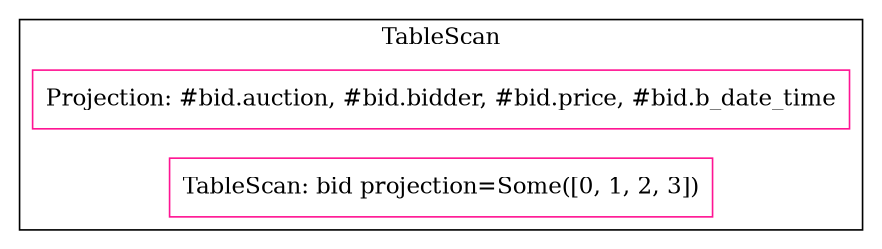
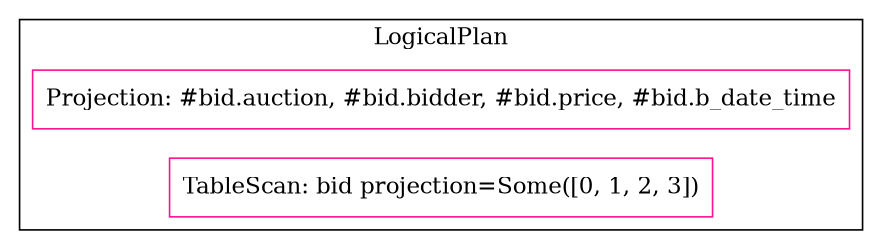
(441, 38) -> (441, 38)
